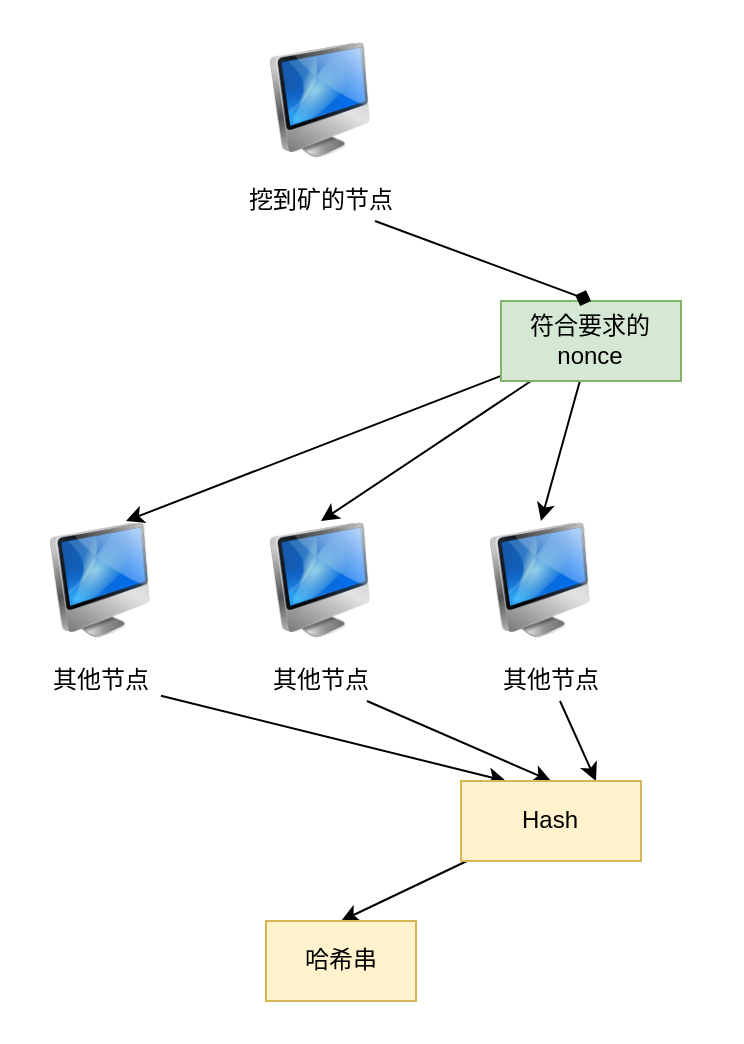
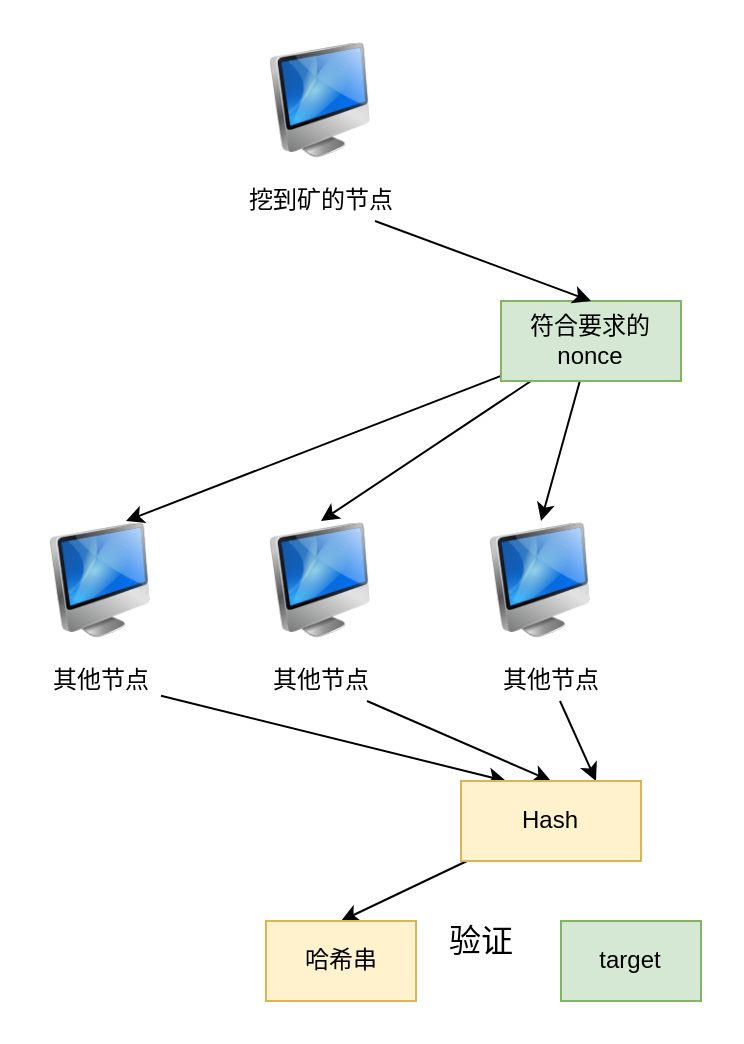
(576, 295) -> (576, 296)
none -> (481, 941)
none -> (631, 961)
